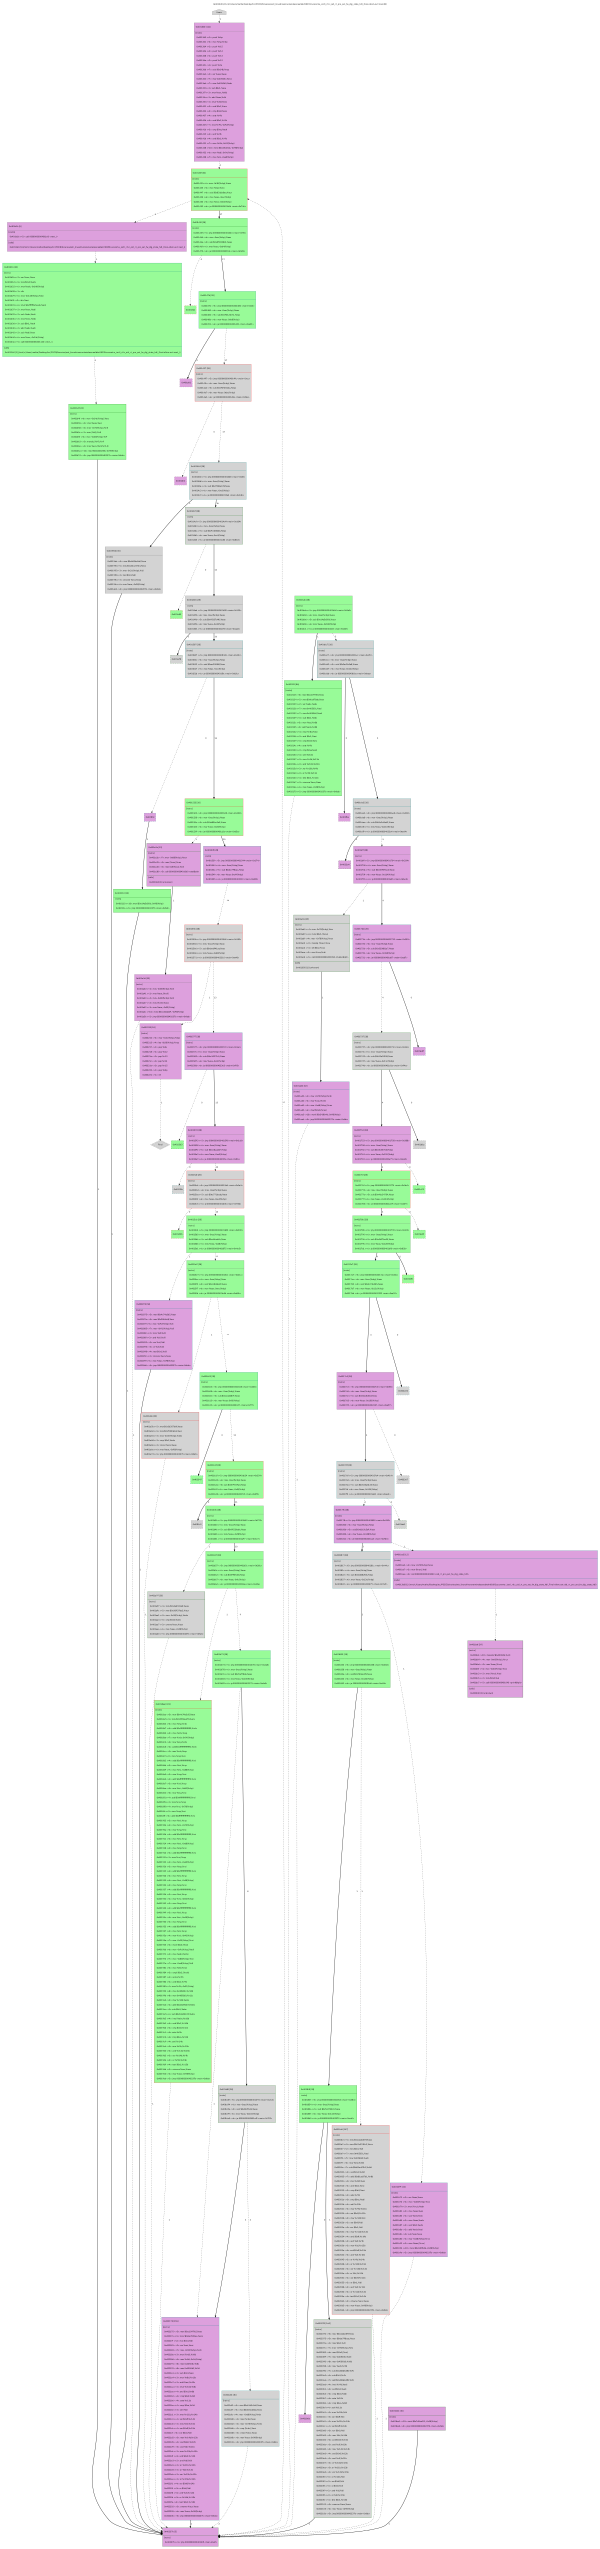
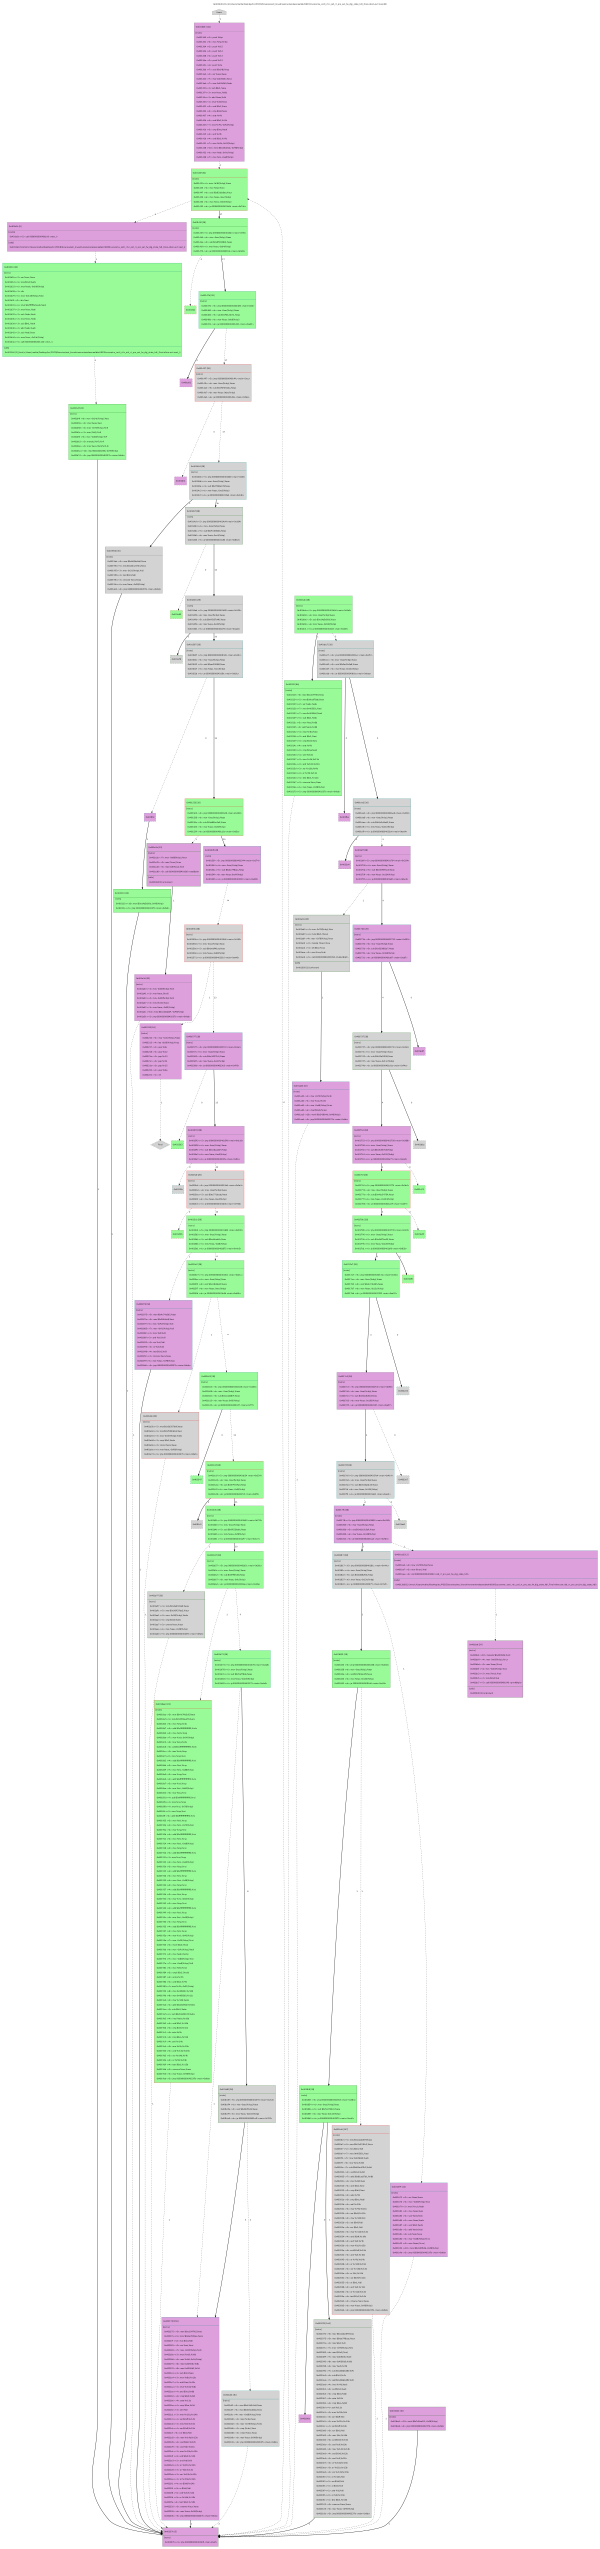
(382, 997) -> (382, 997)
